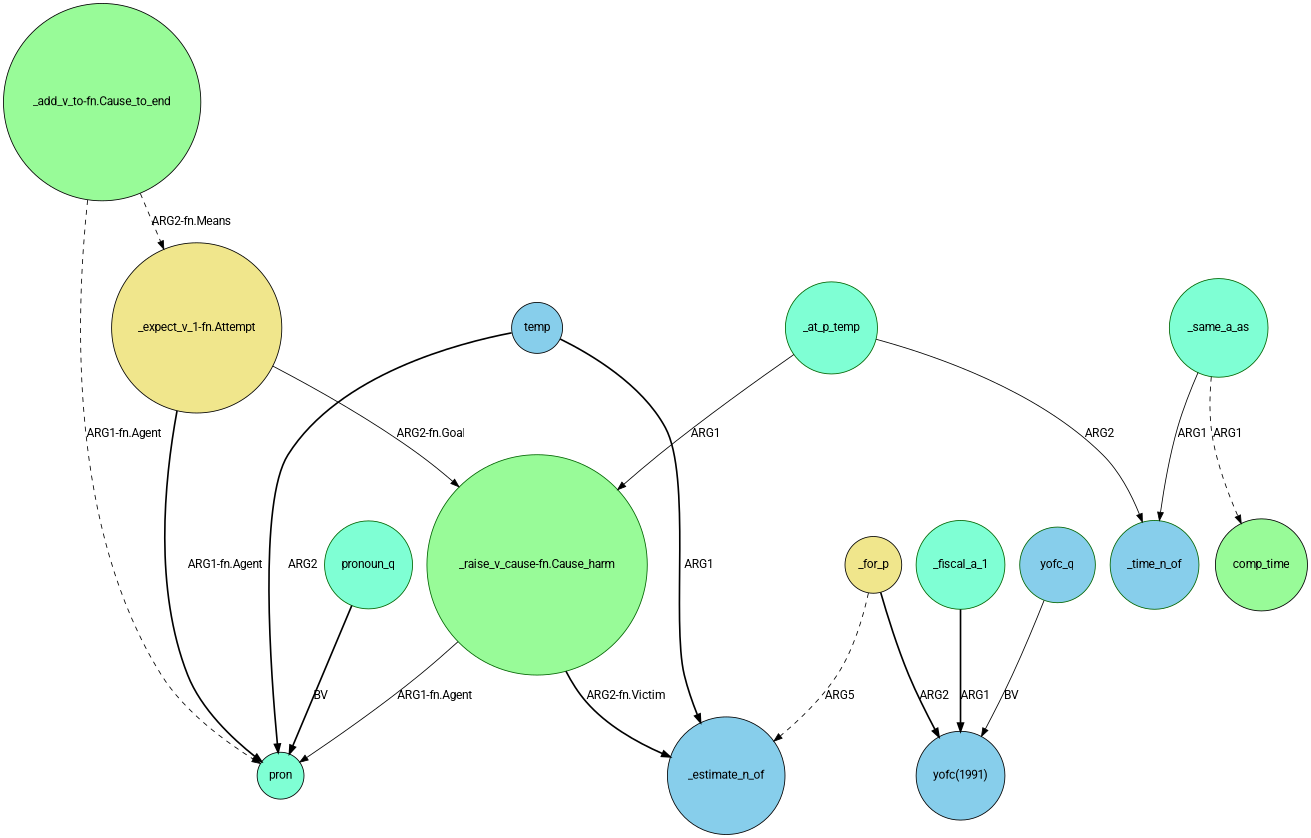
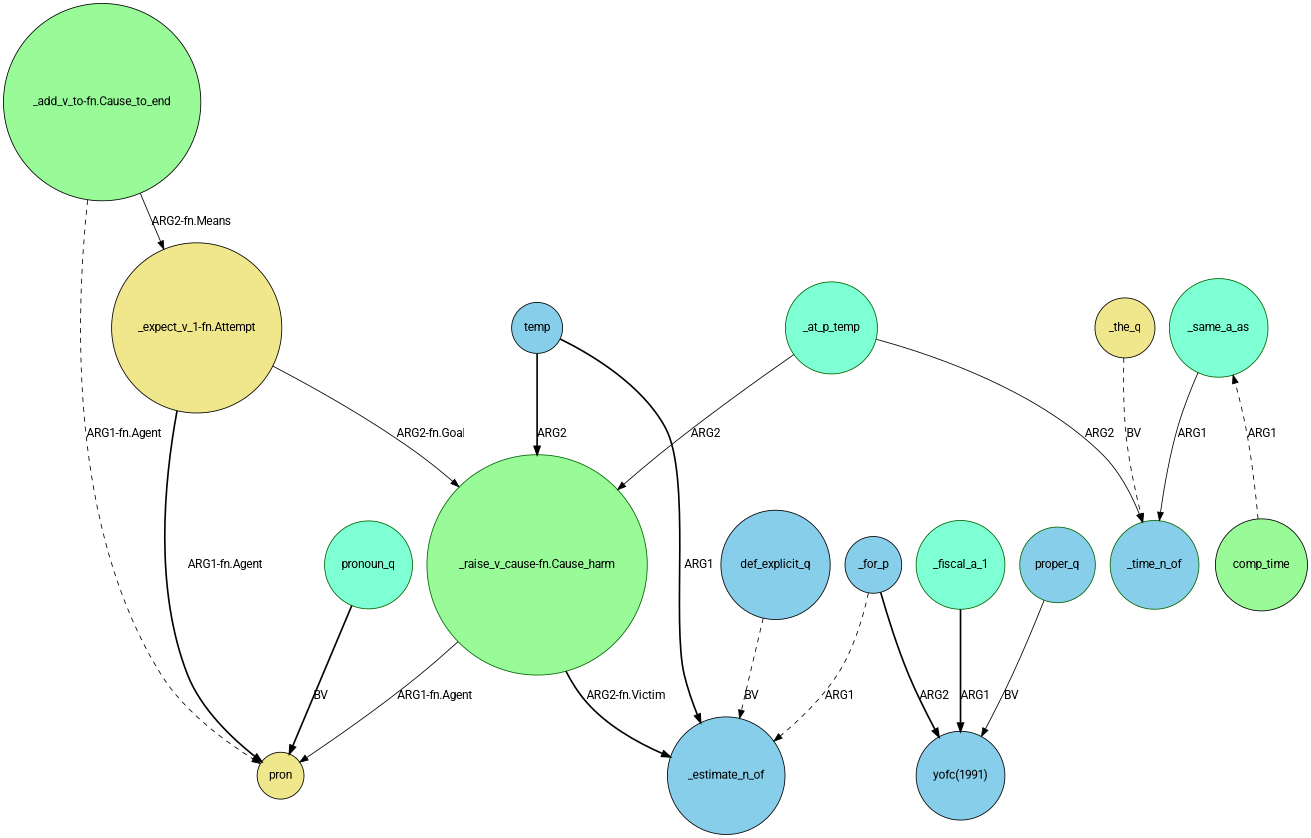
(150, 217) -> (150, 217)
none -> (1125, 328)
(706, 434) -> (706, 434)
(1215, 448) -> (1250, 451)
(282, 469) -> (537, 400)
none -> (776, 565)
(873, 565) -> (873, 565)
(1058, 565) -> (1058, 565)
(840, 696) -> (840, 696)
(281, 776) -> (281, 776)
